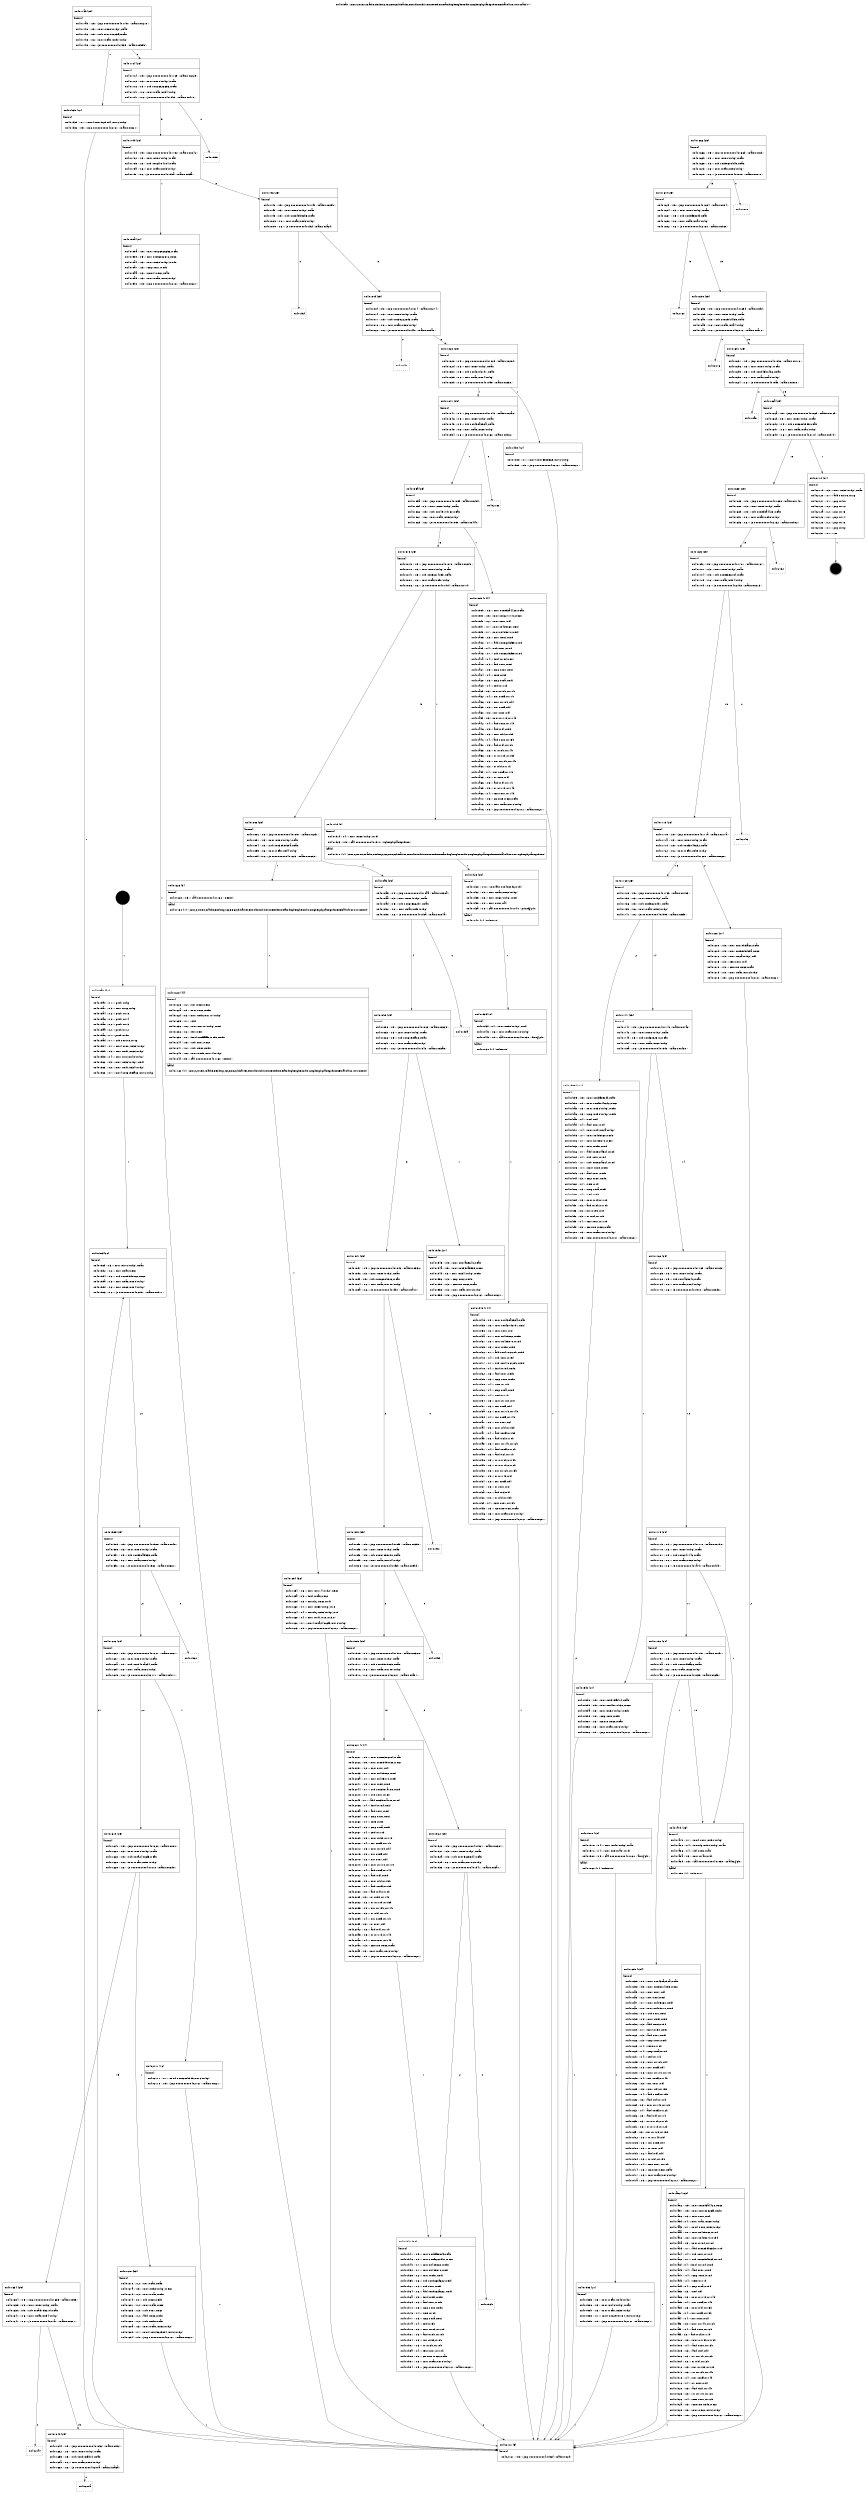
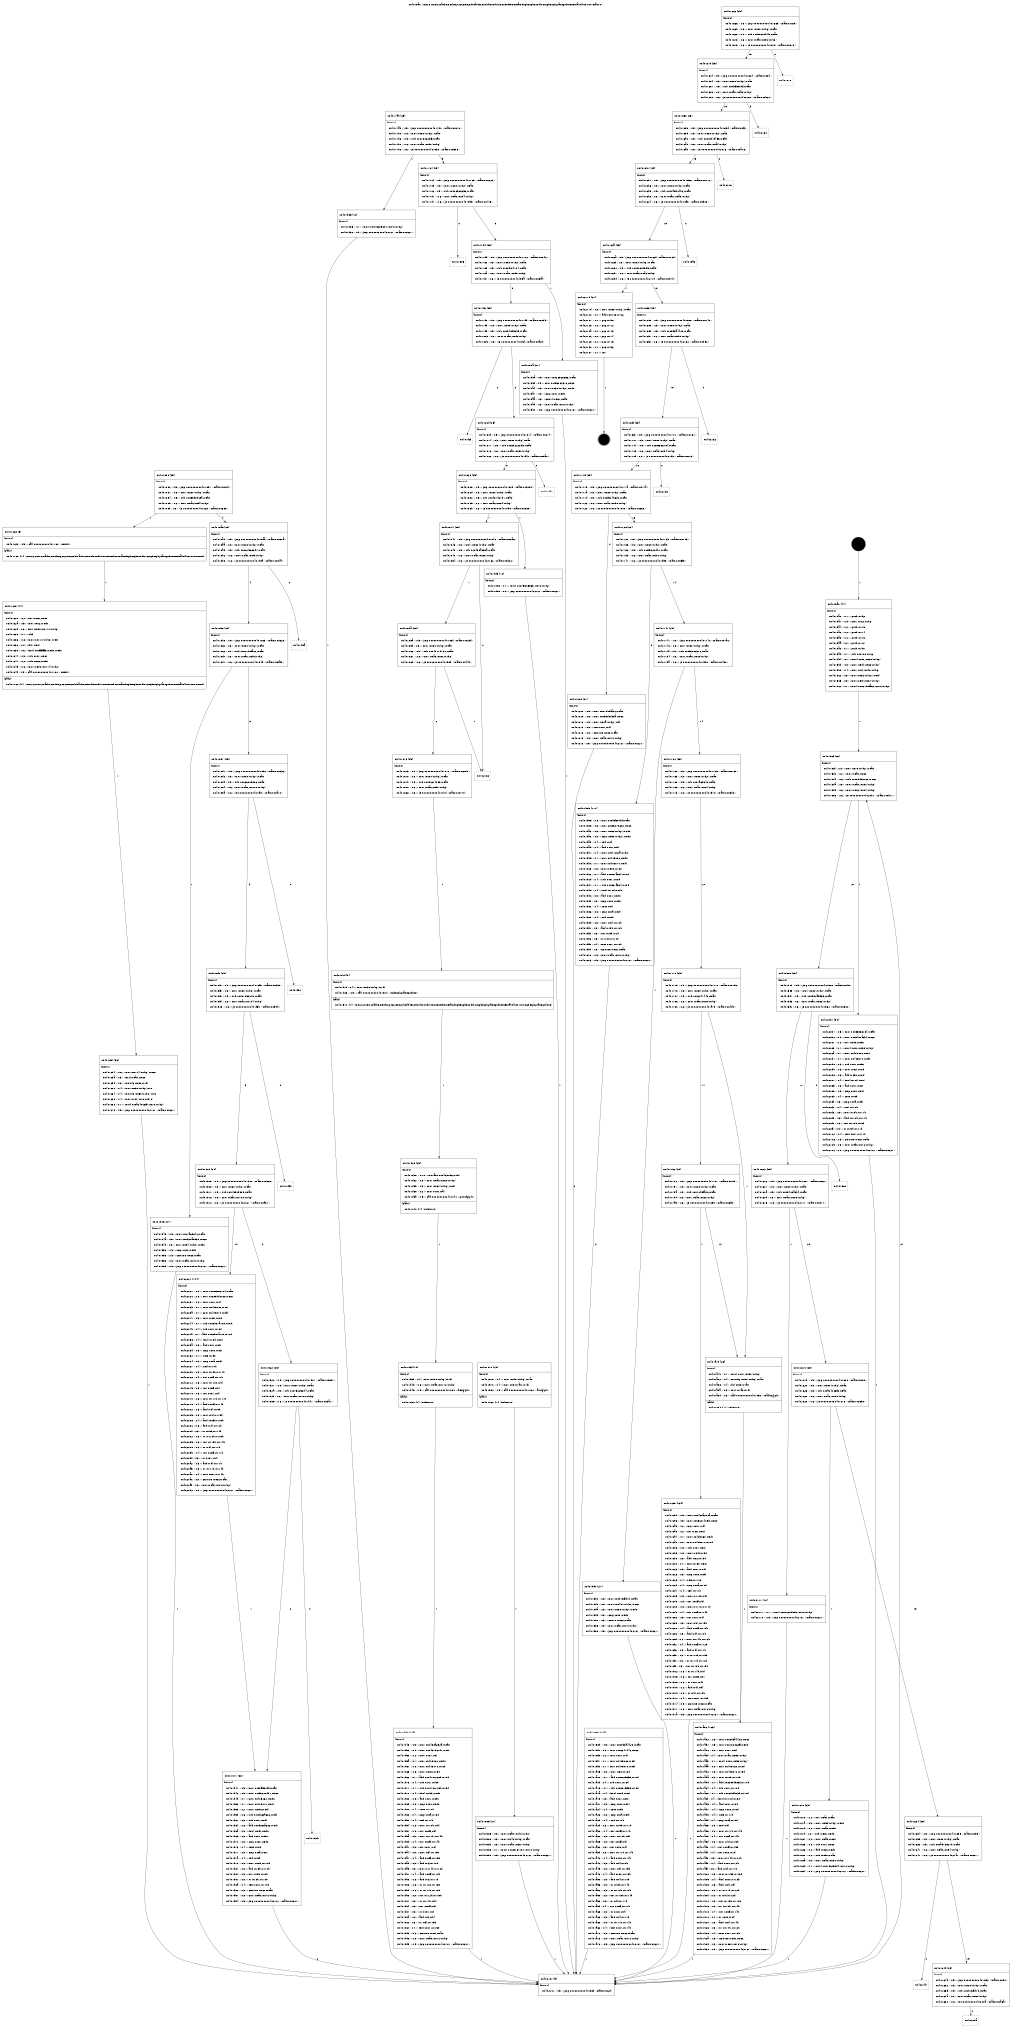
(481, 558) -> (462, 718)
(359, 703) -> none
none -> (858, 1085)
none -> (175, 1776)
